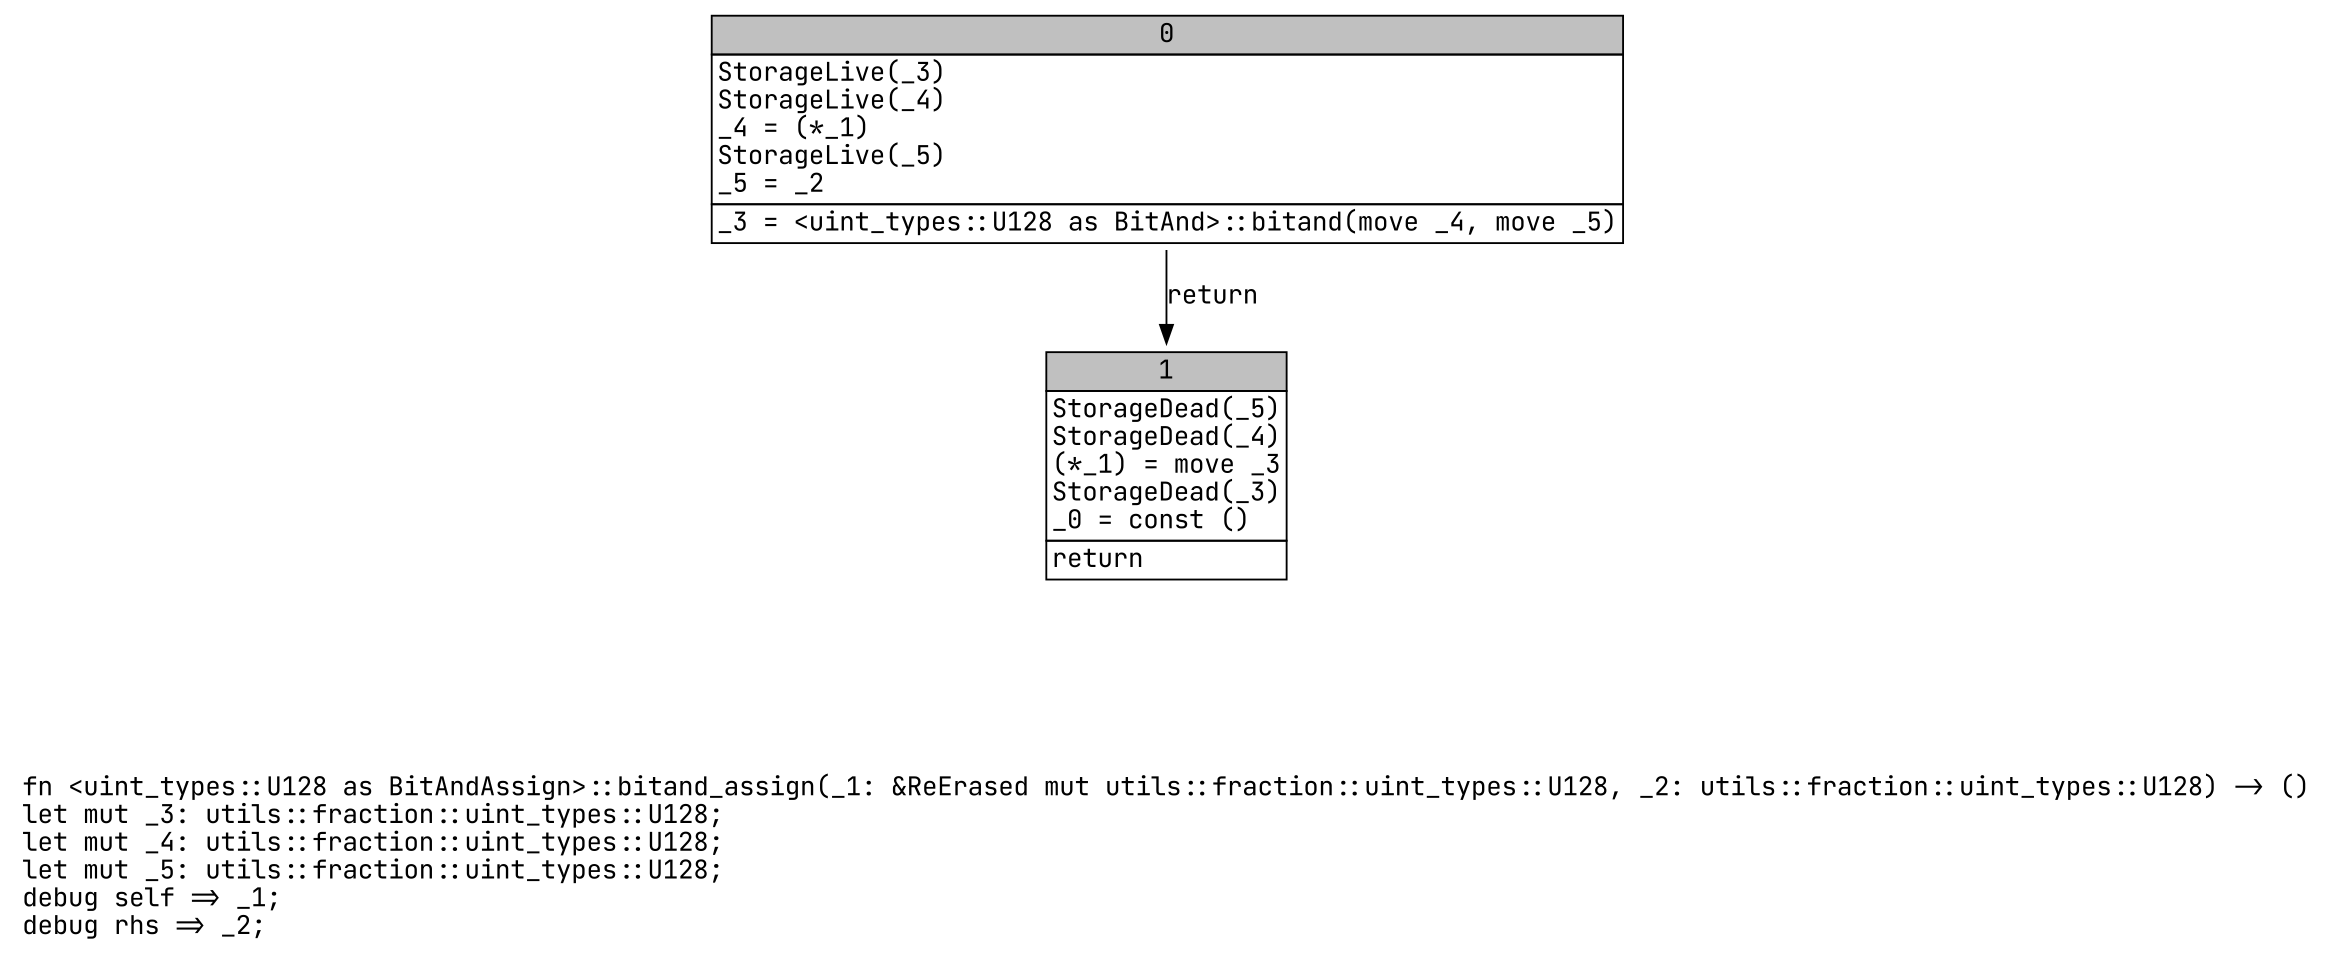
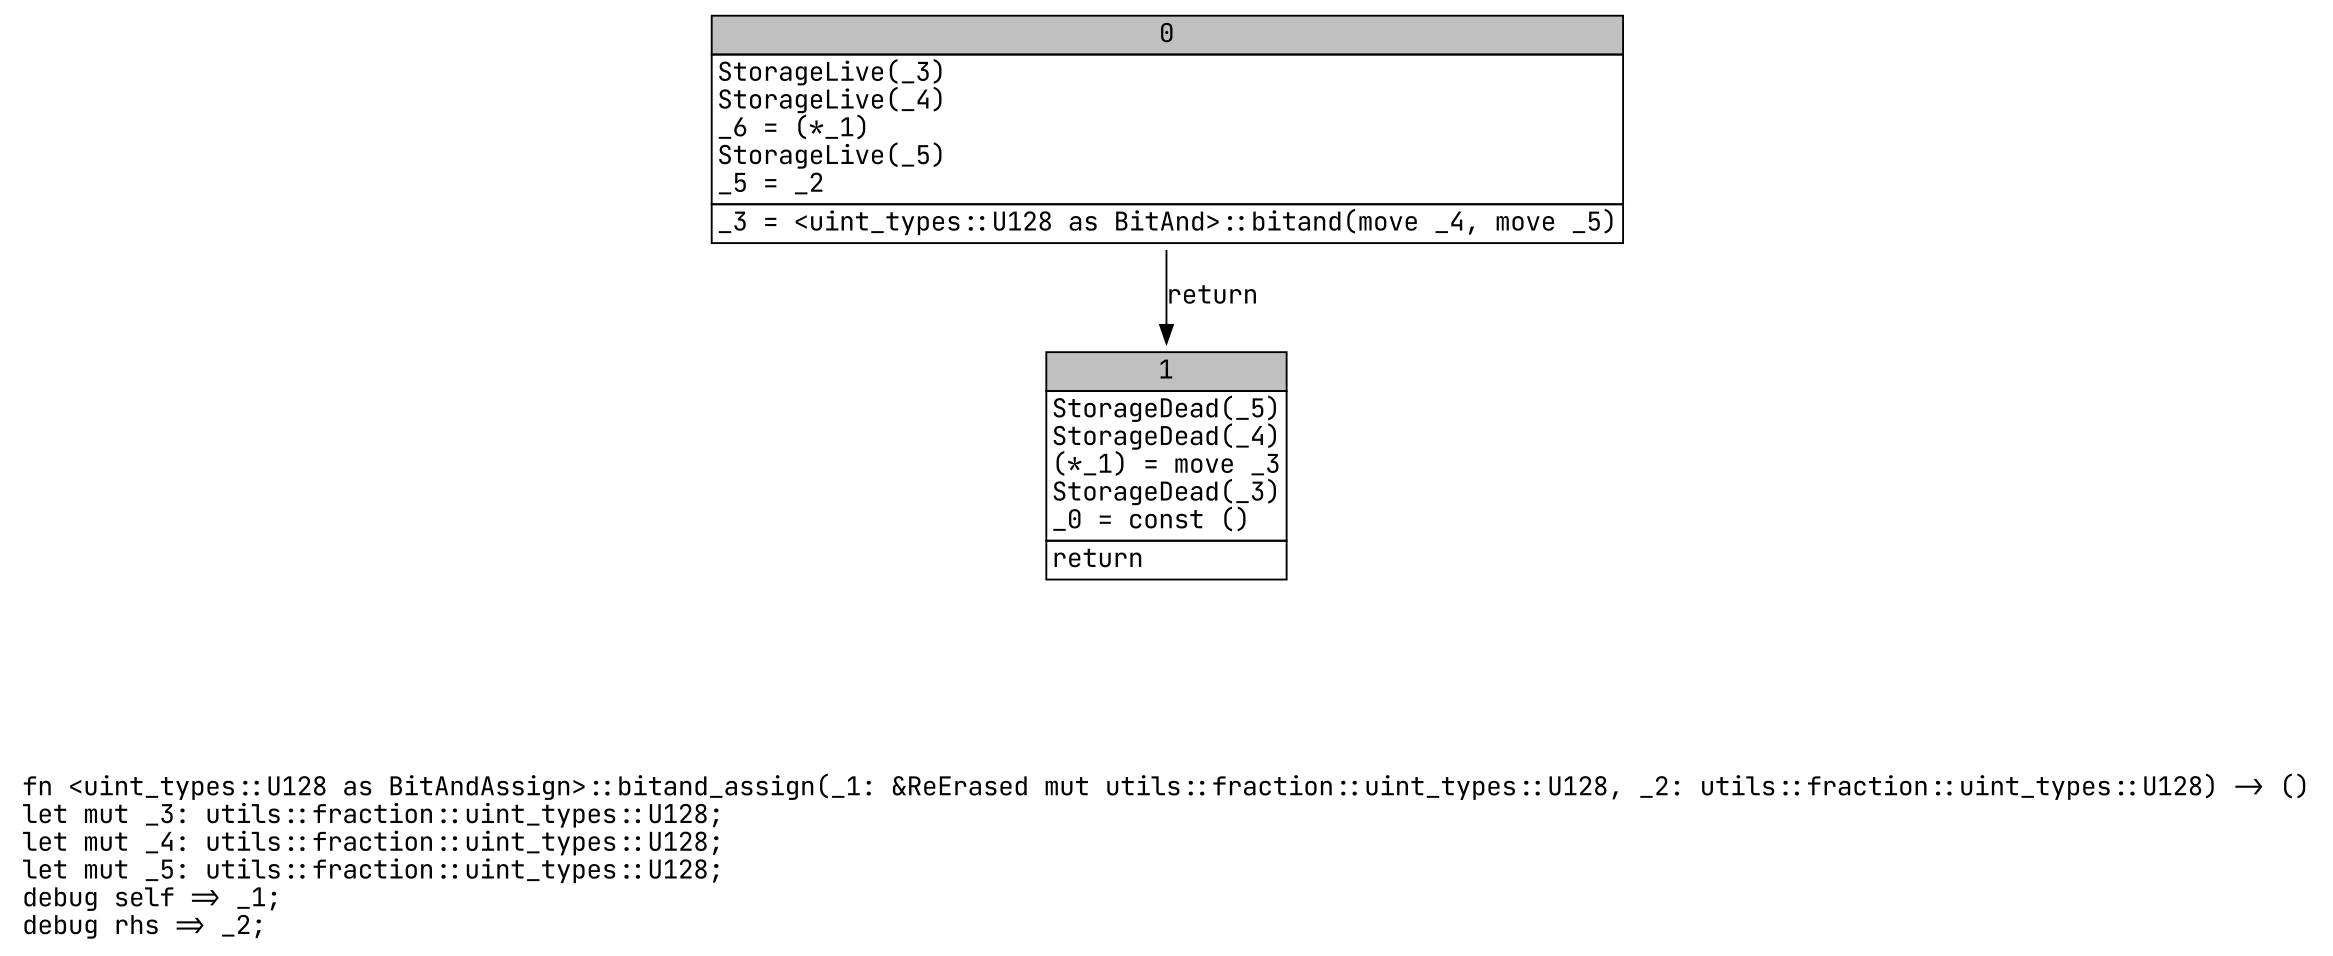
(794, 128) -> (794, 128)
